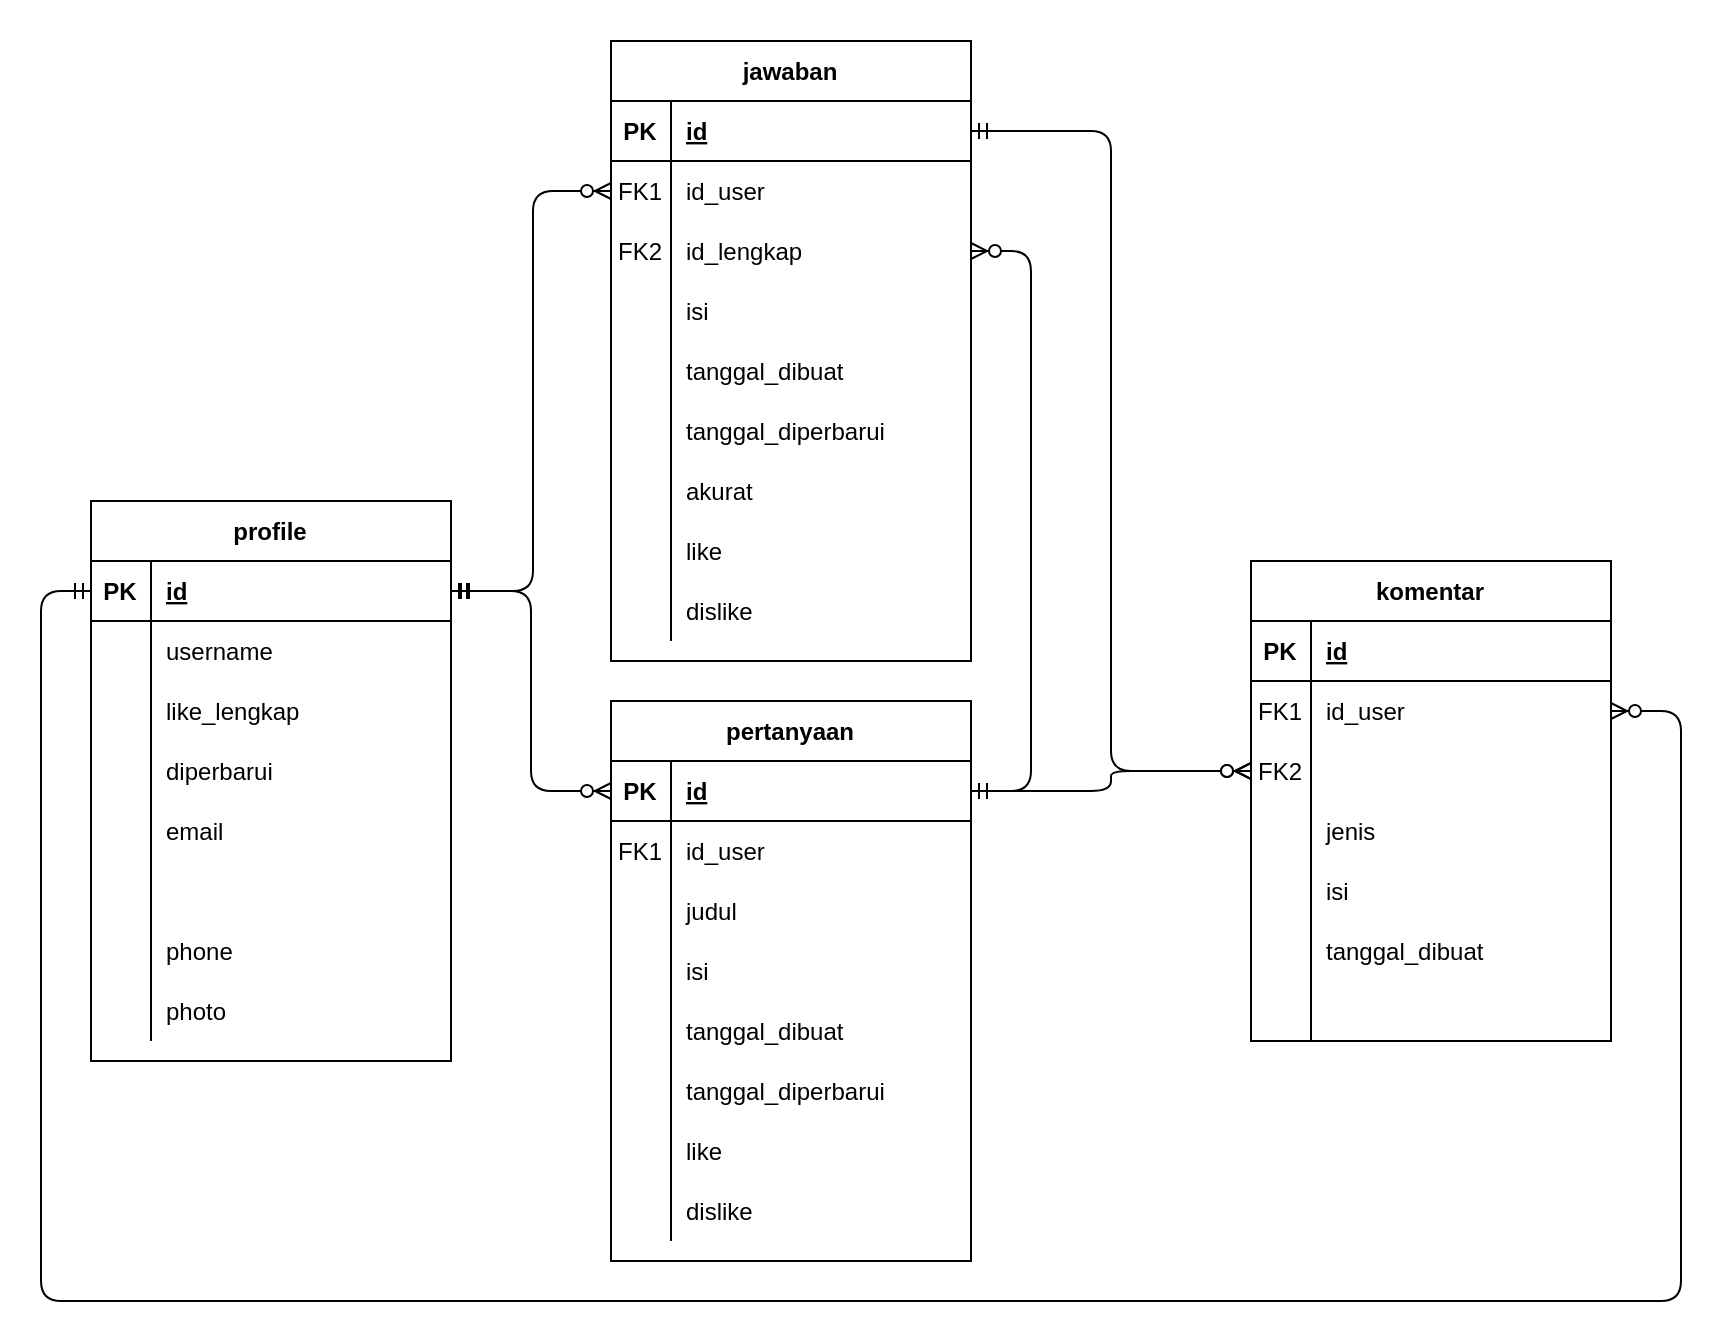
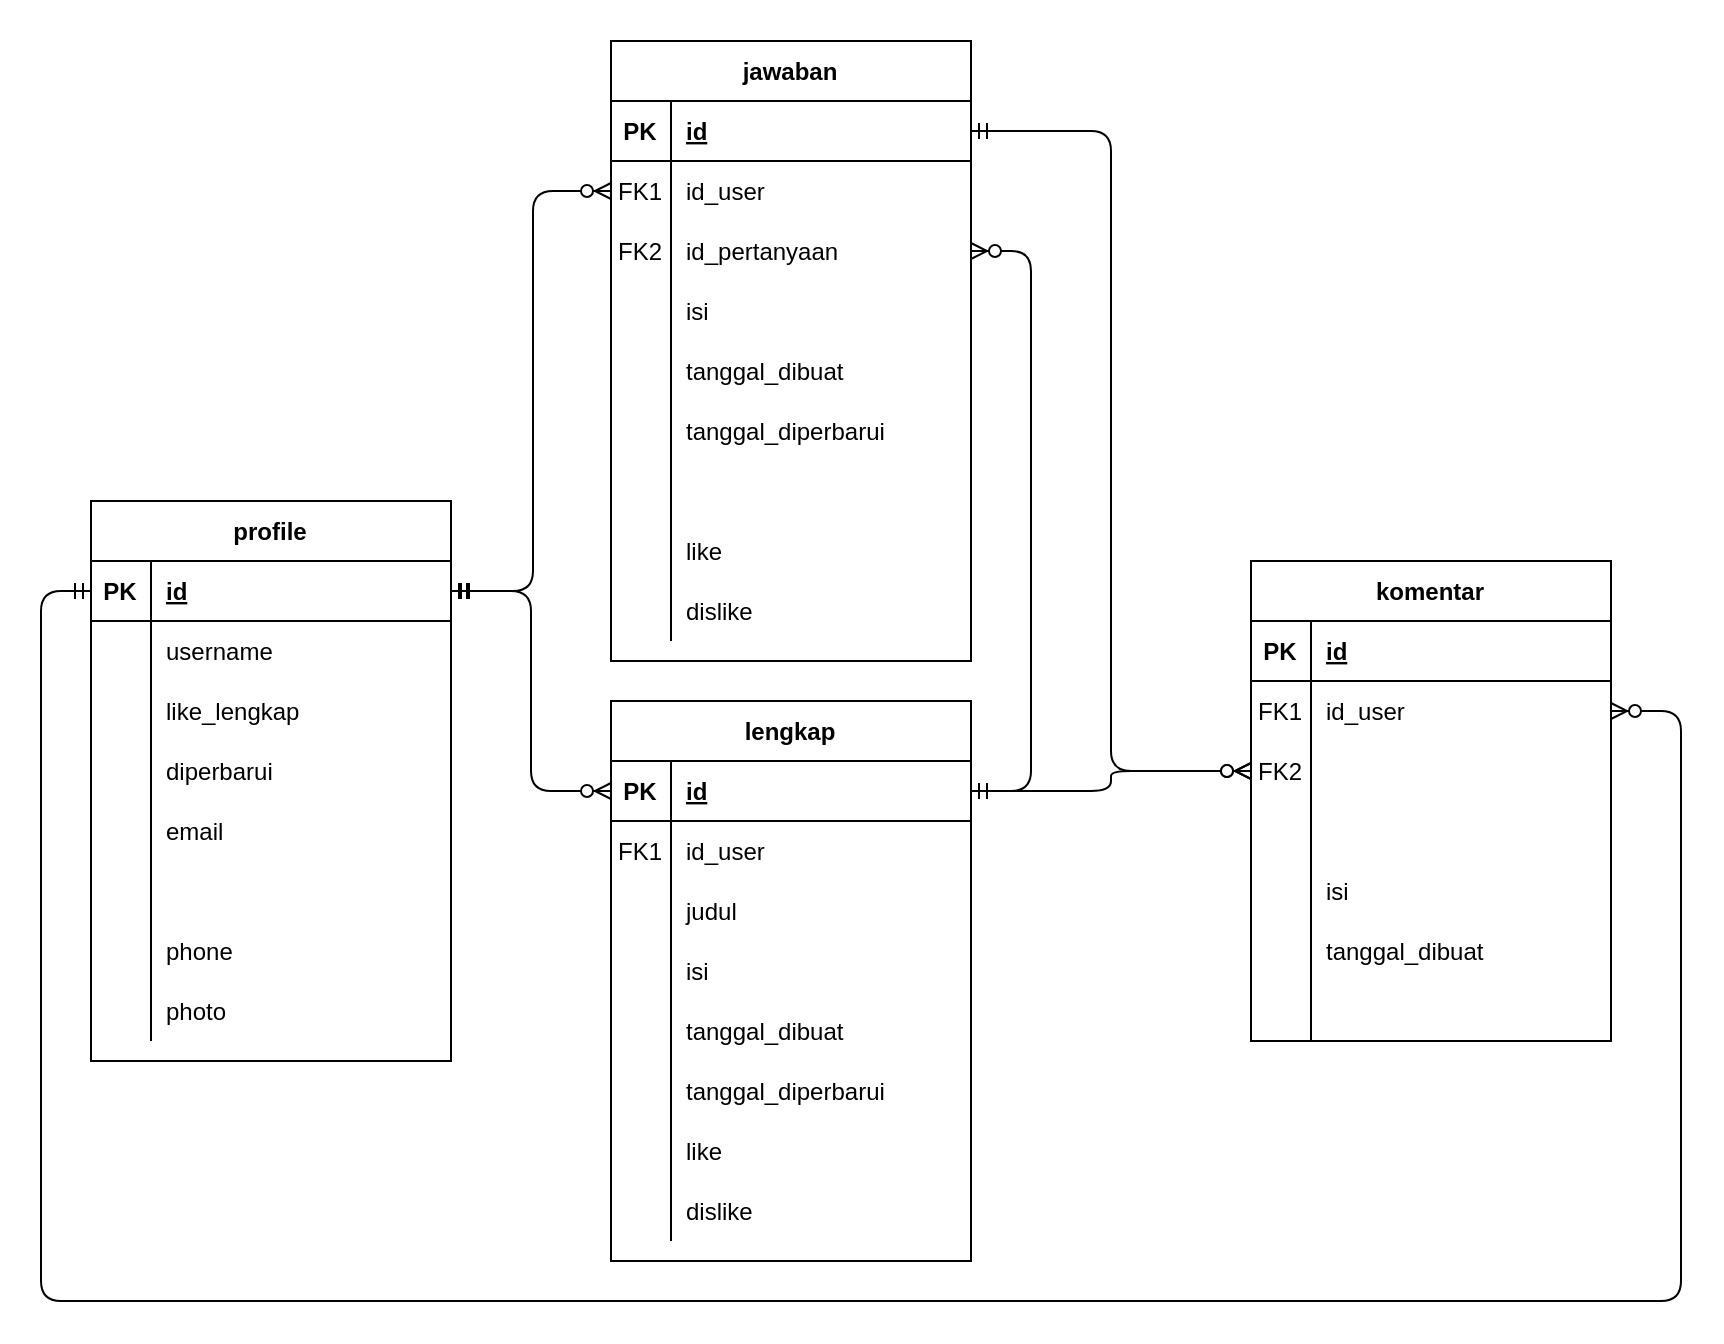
(747, 252) -> (770, 252)
(821, 491) -> none
(790, 732) -> (790, 732)
(1461, 831) -> none
